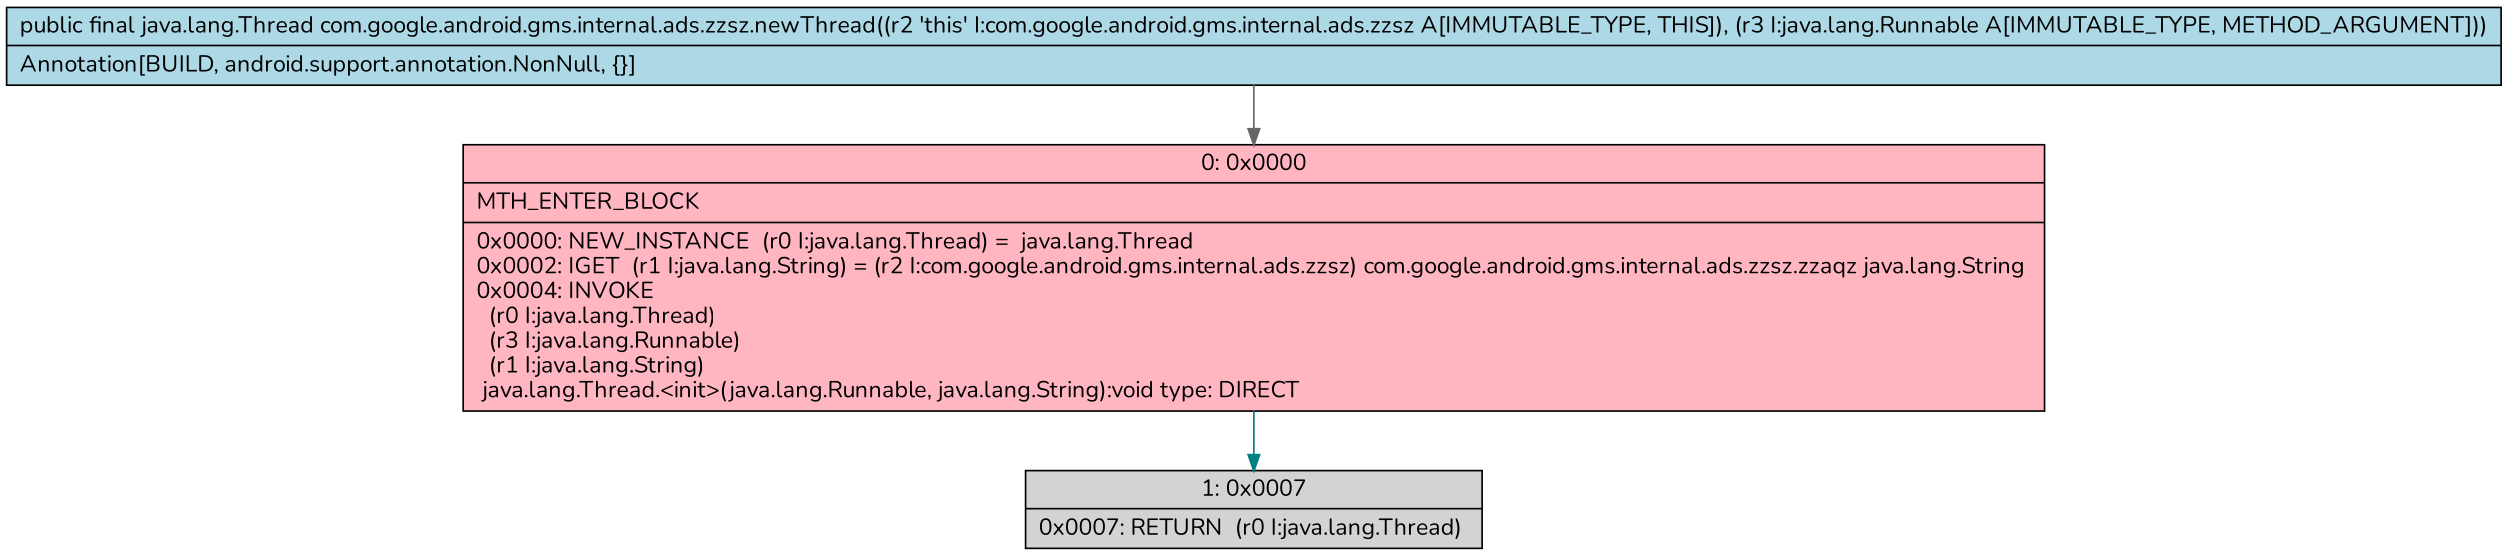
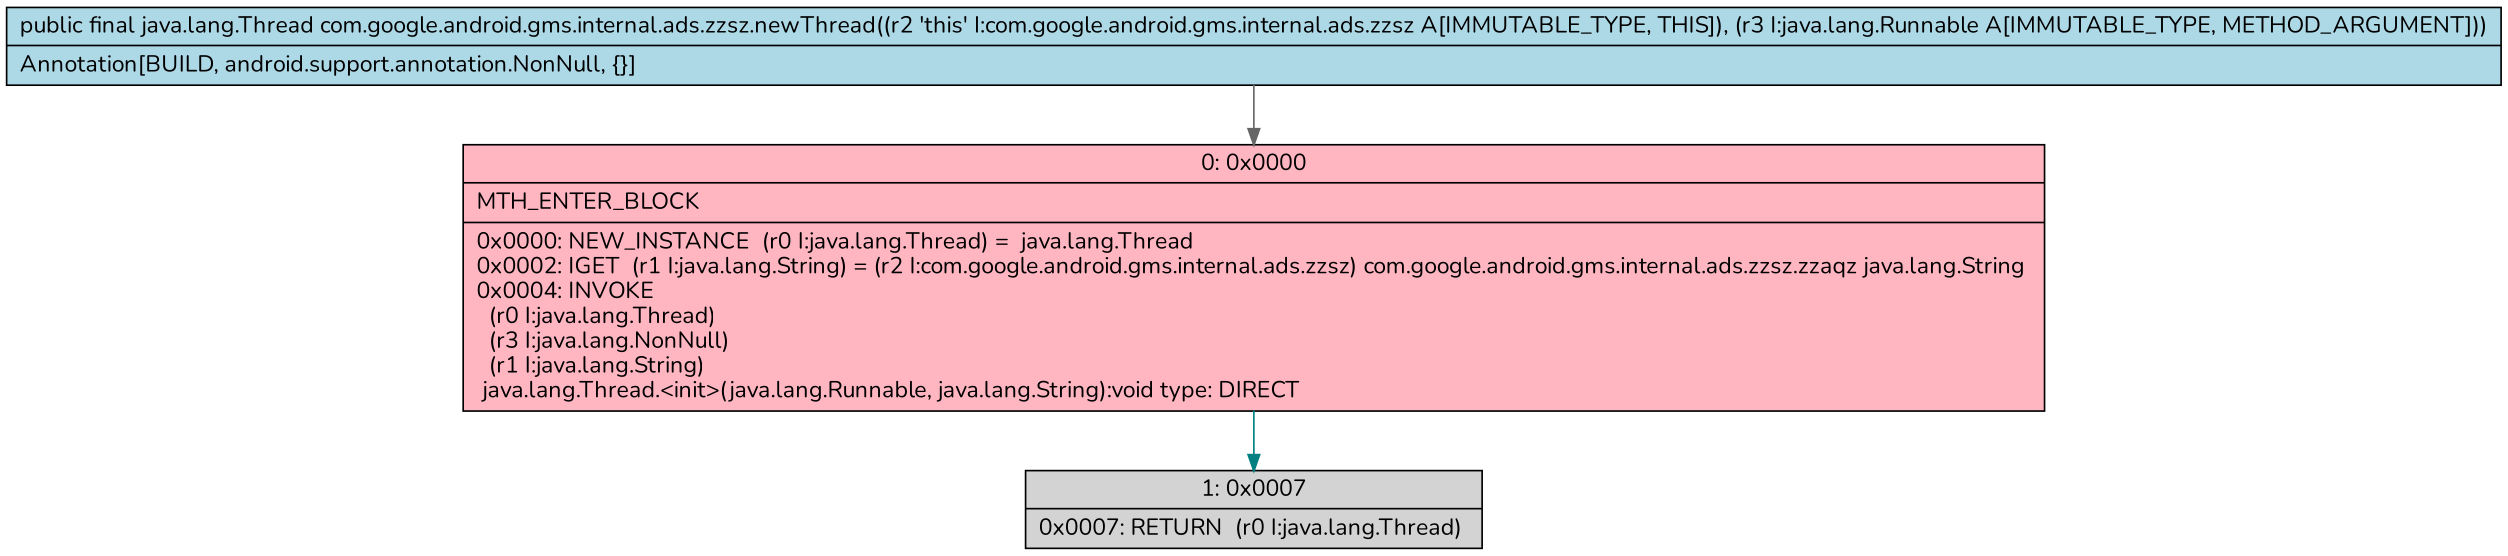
(609, 341) -> (604, 341)
